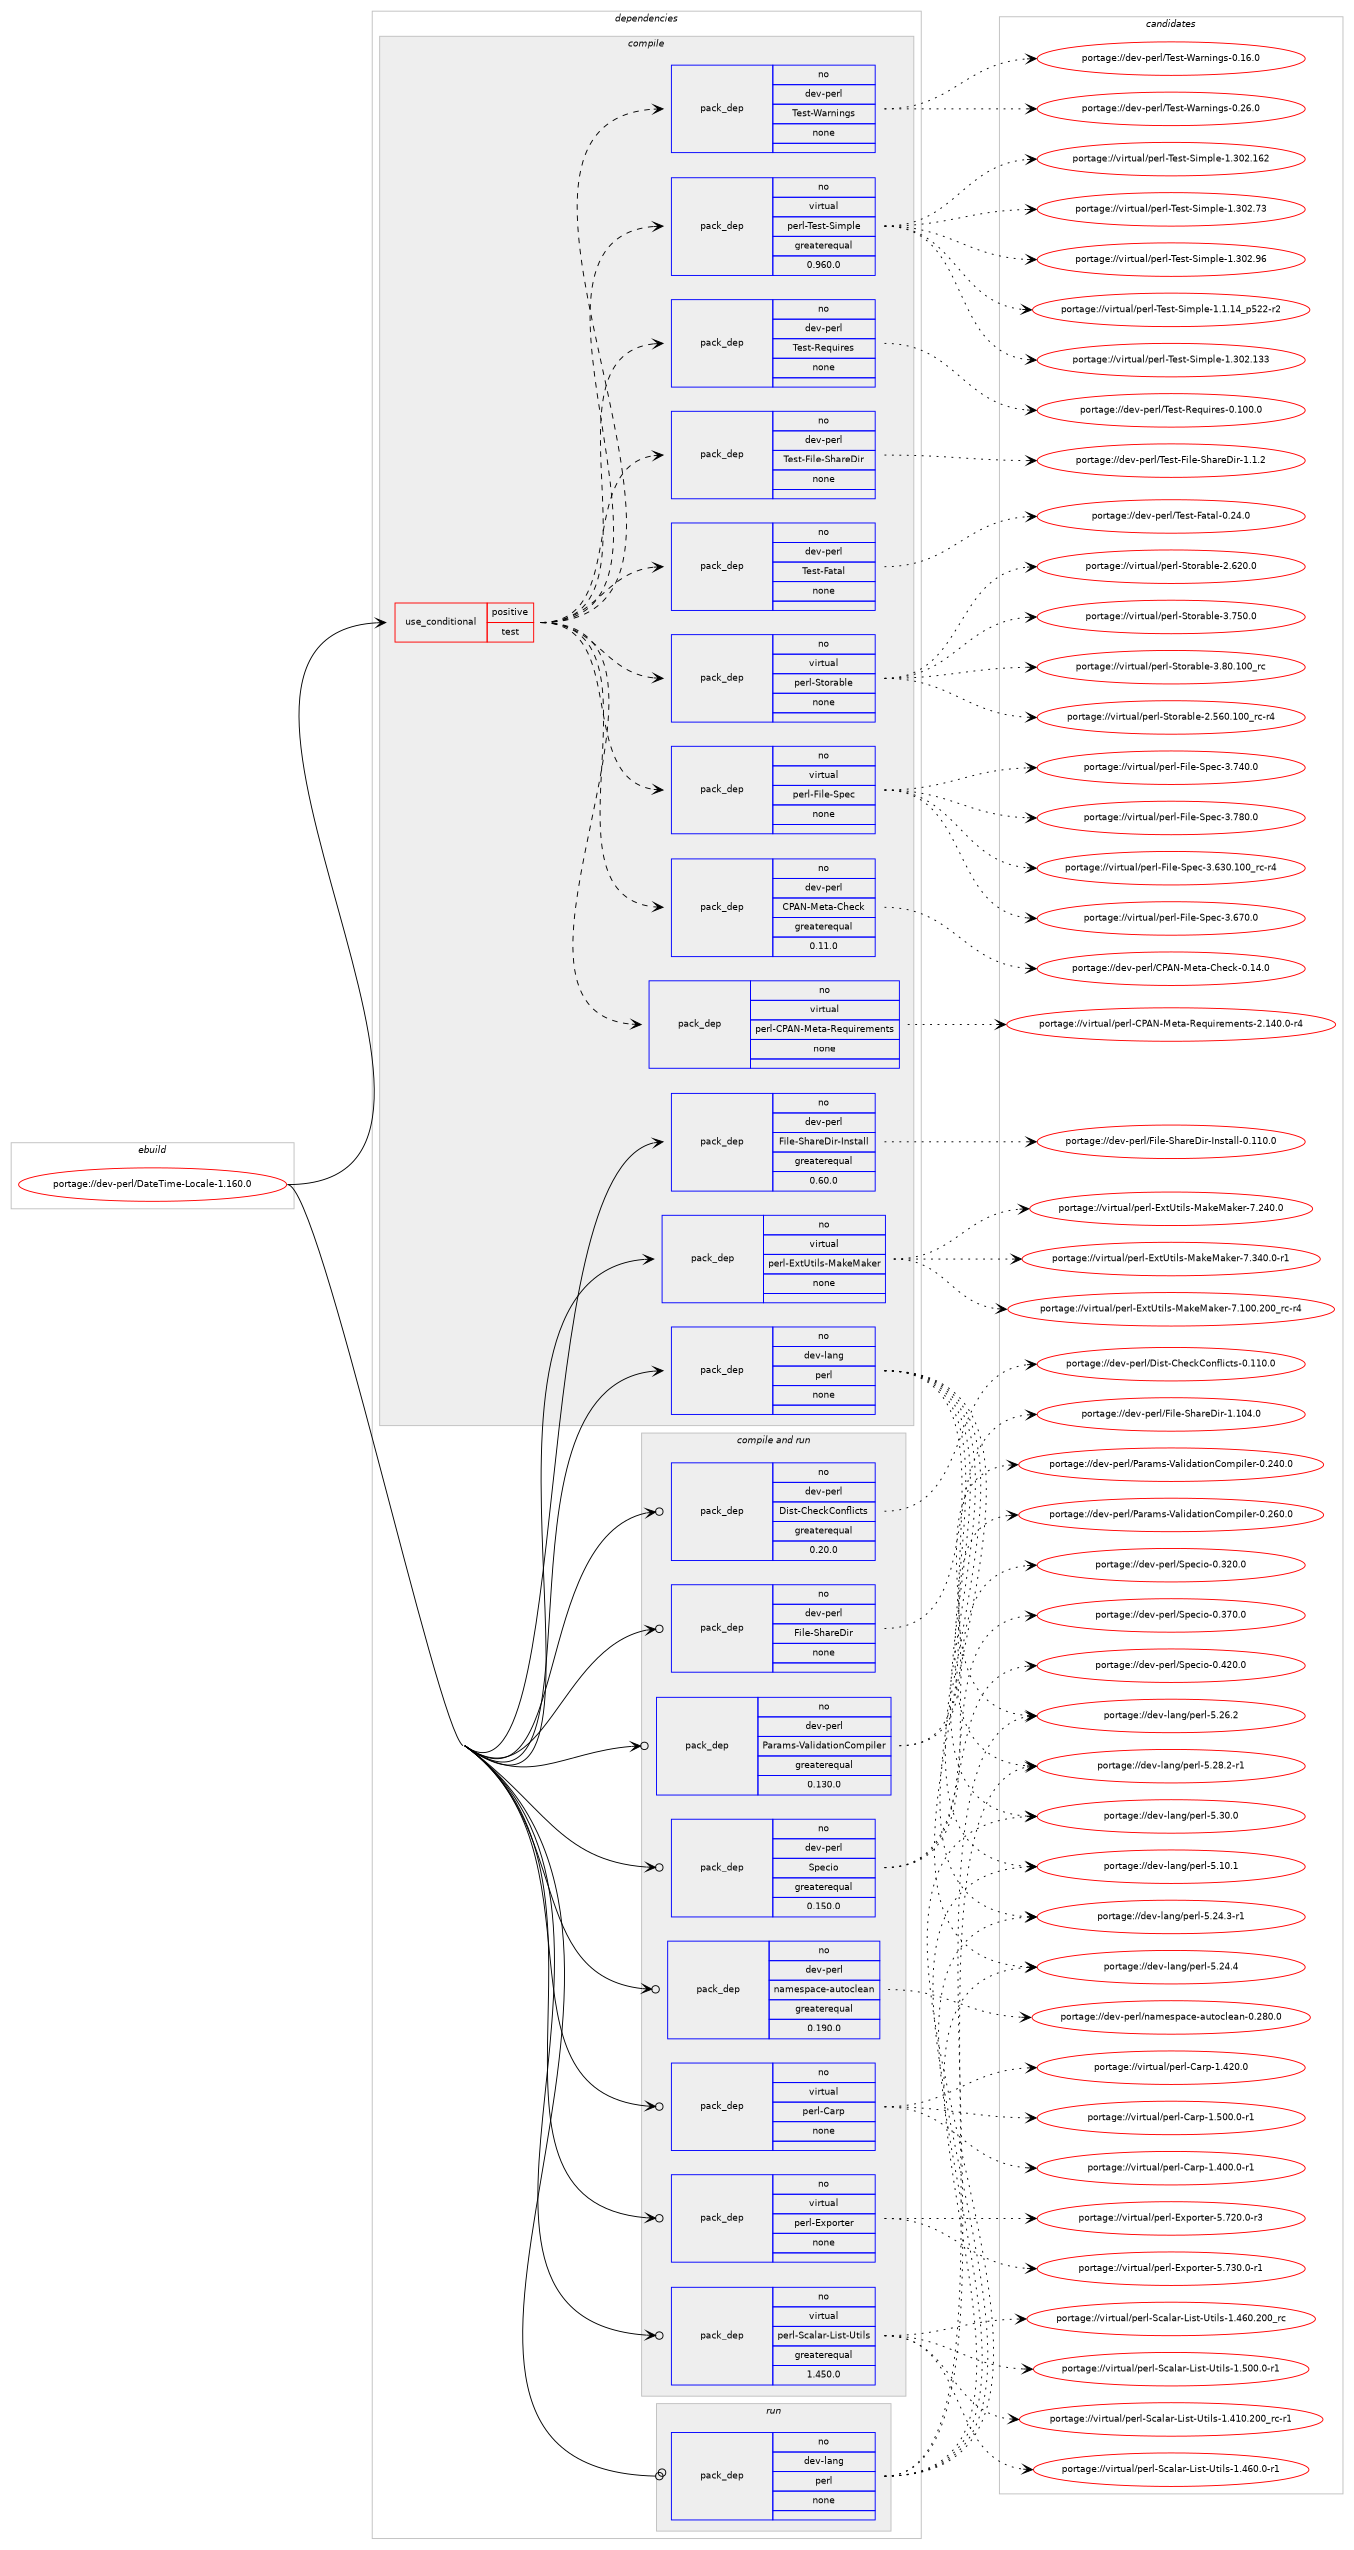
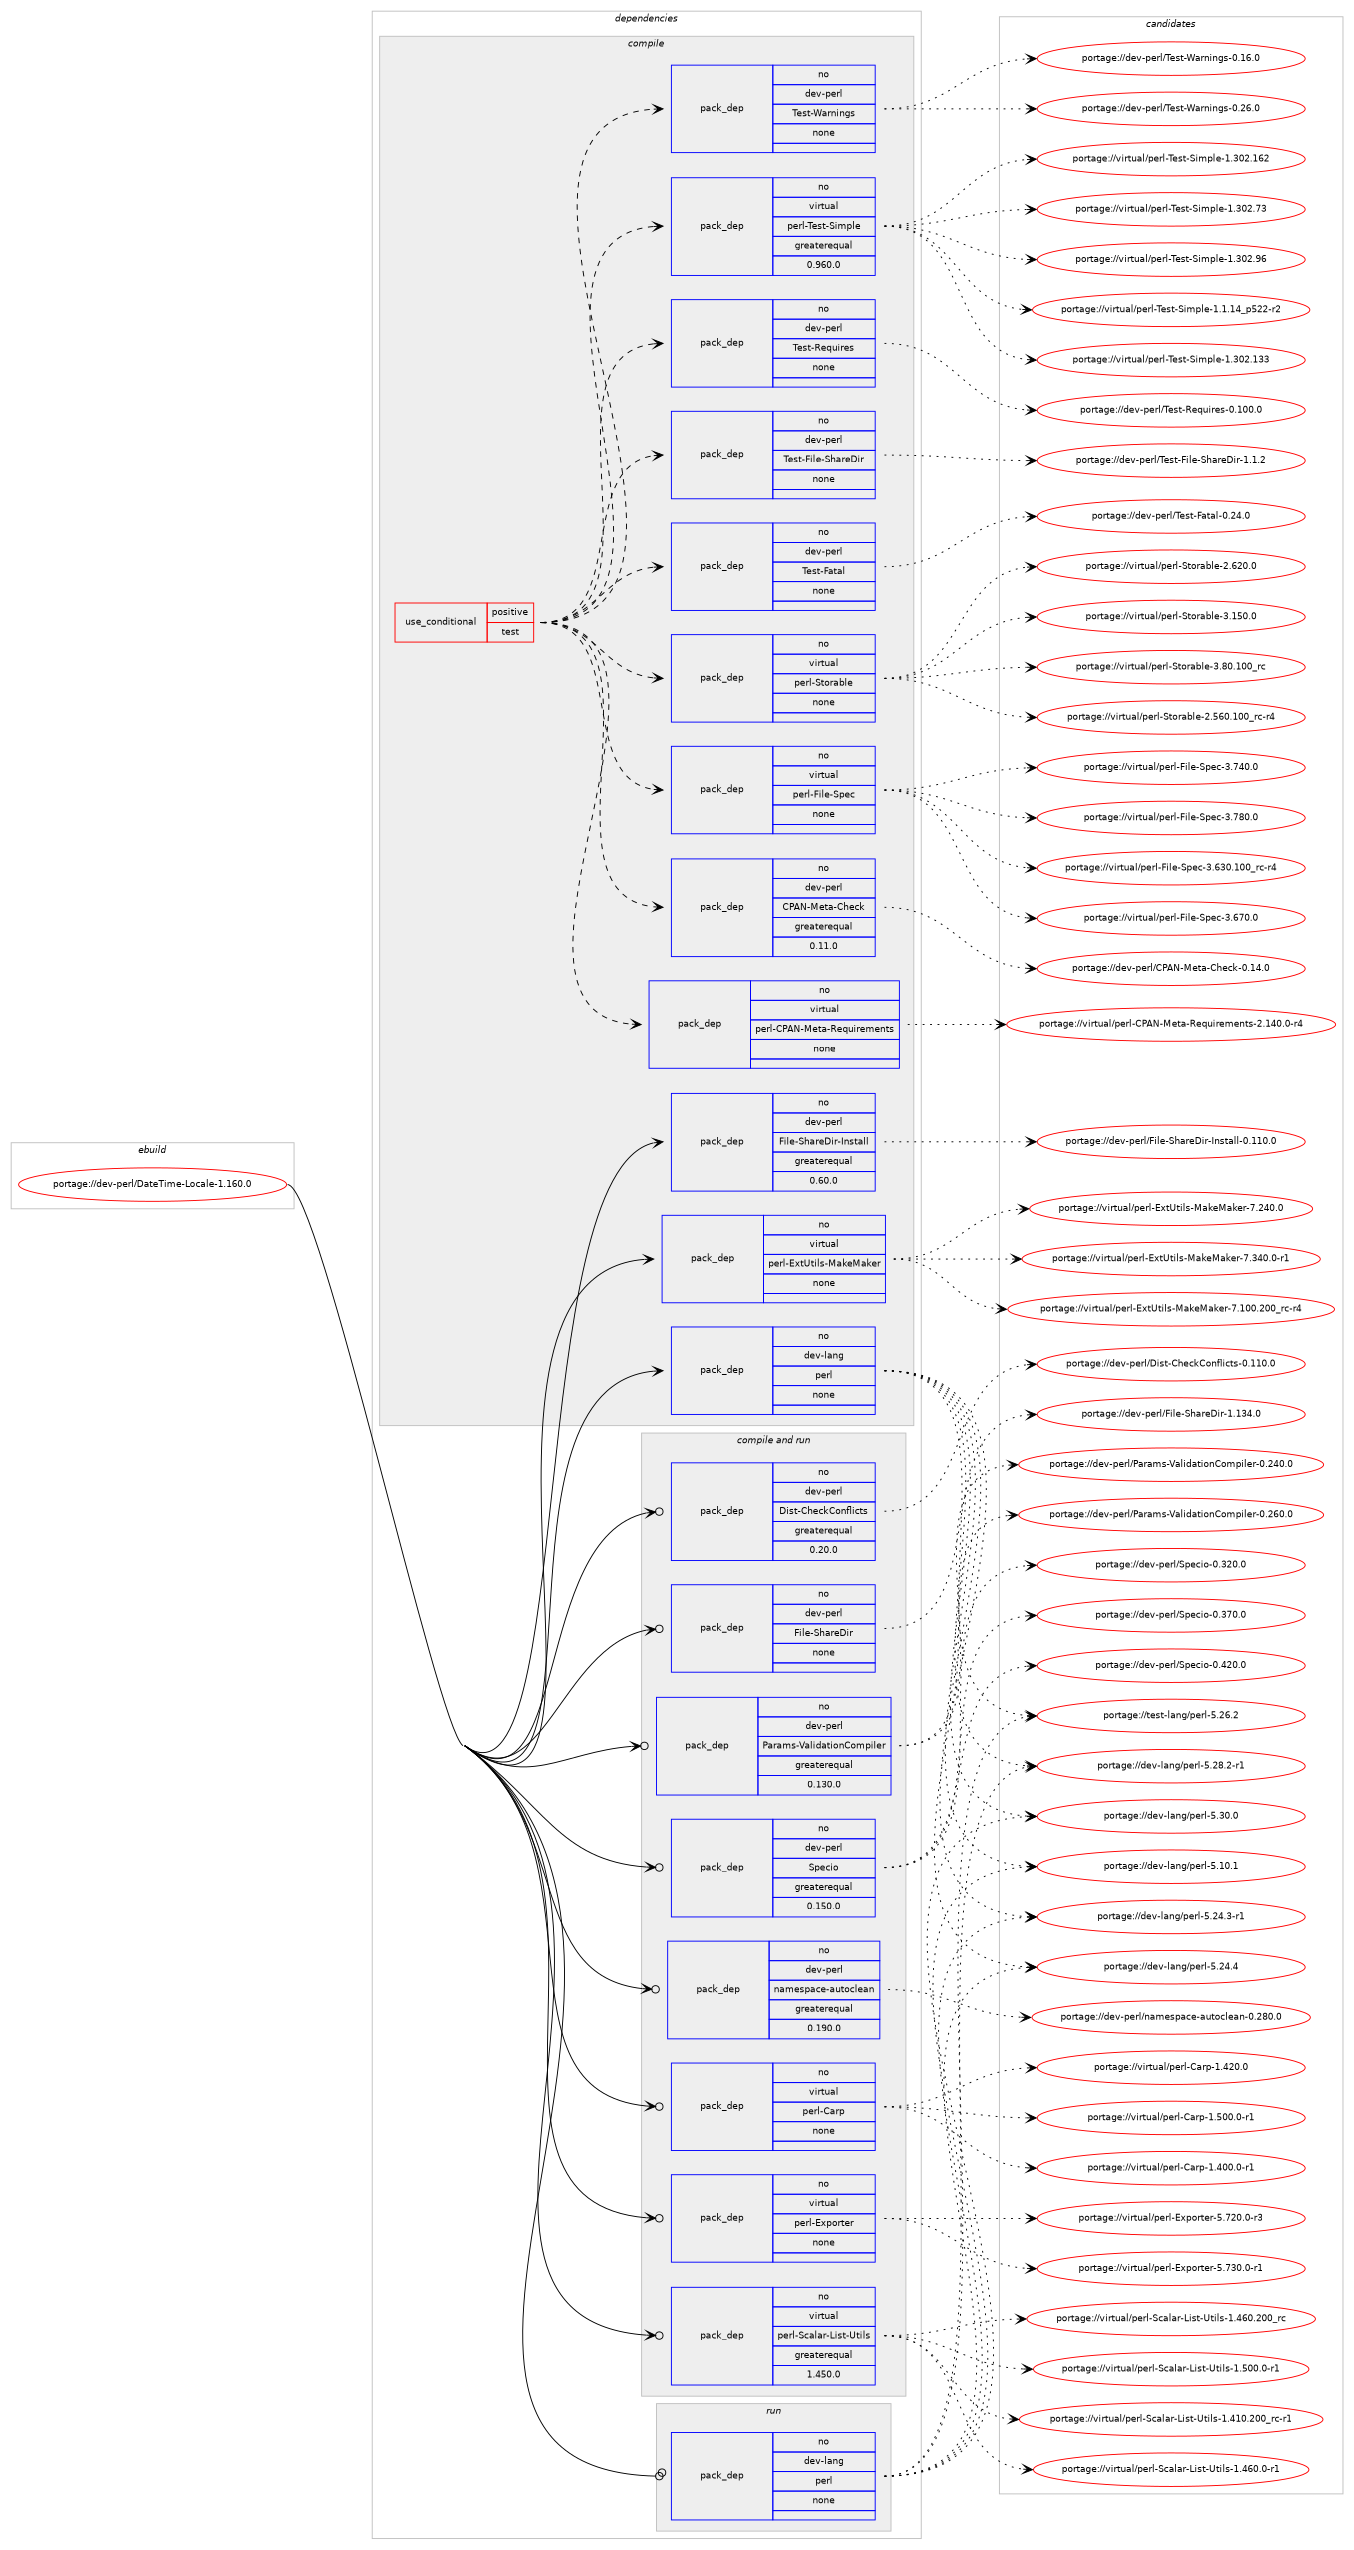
(1171, 617) -> (1171, 617)
(338, 908) -> none
(1171, 1414) -> (1171, 1414)
(1171, 1716) -> (1171, 1716)
